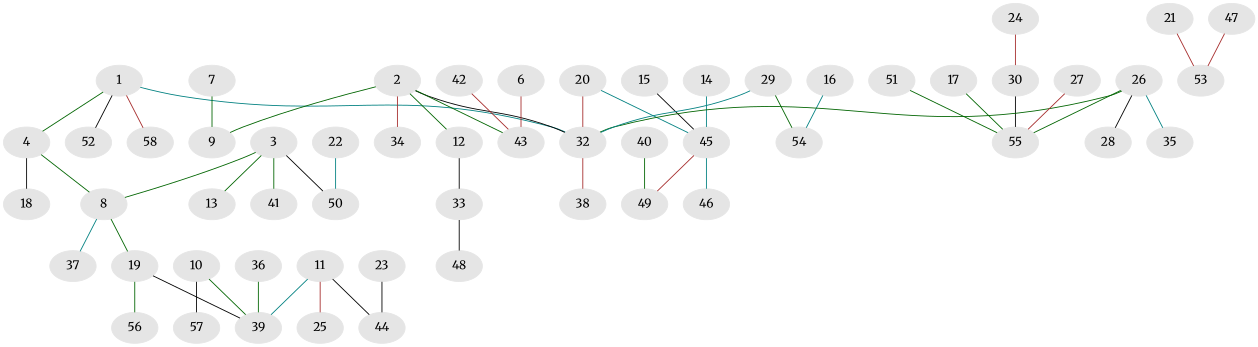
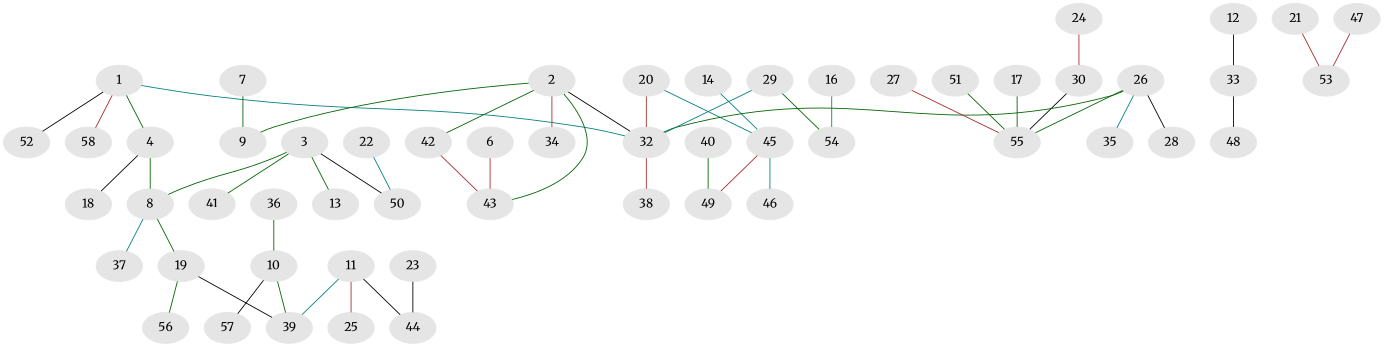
(645, 81) -> none
(429, 112) -> (494, 109)
(258, 297) -> (274, 235)
